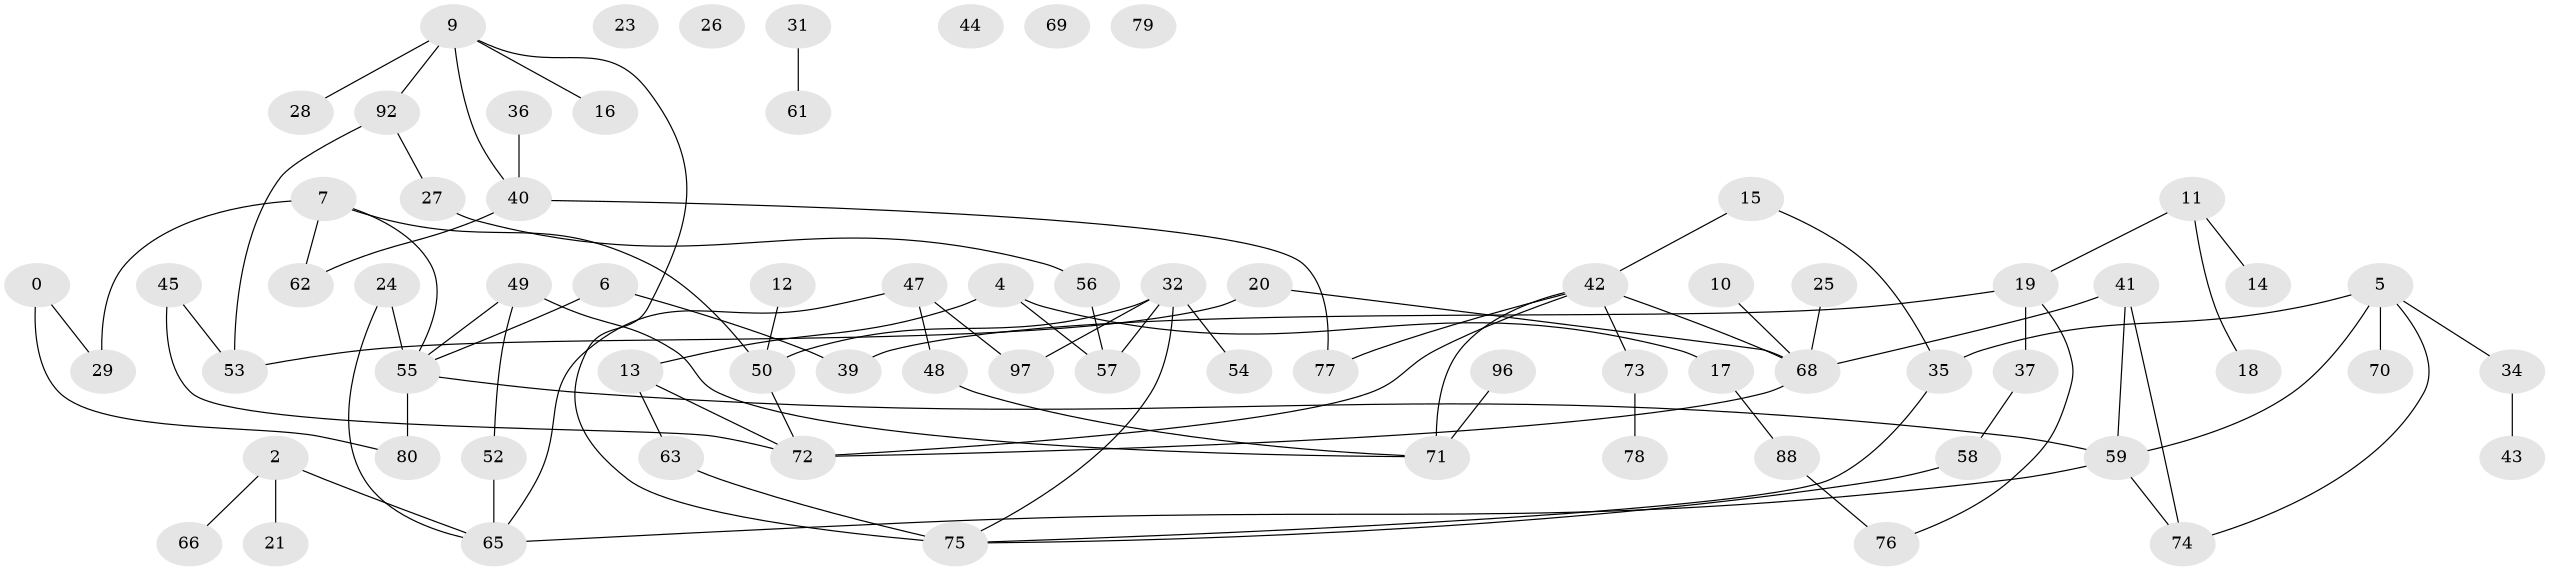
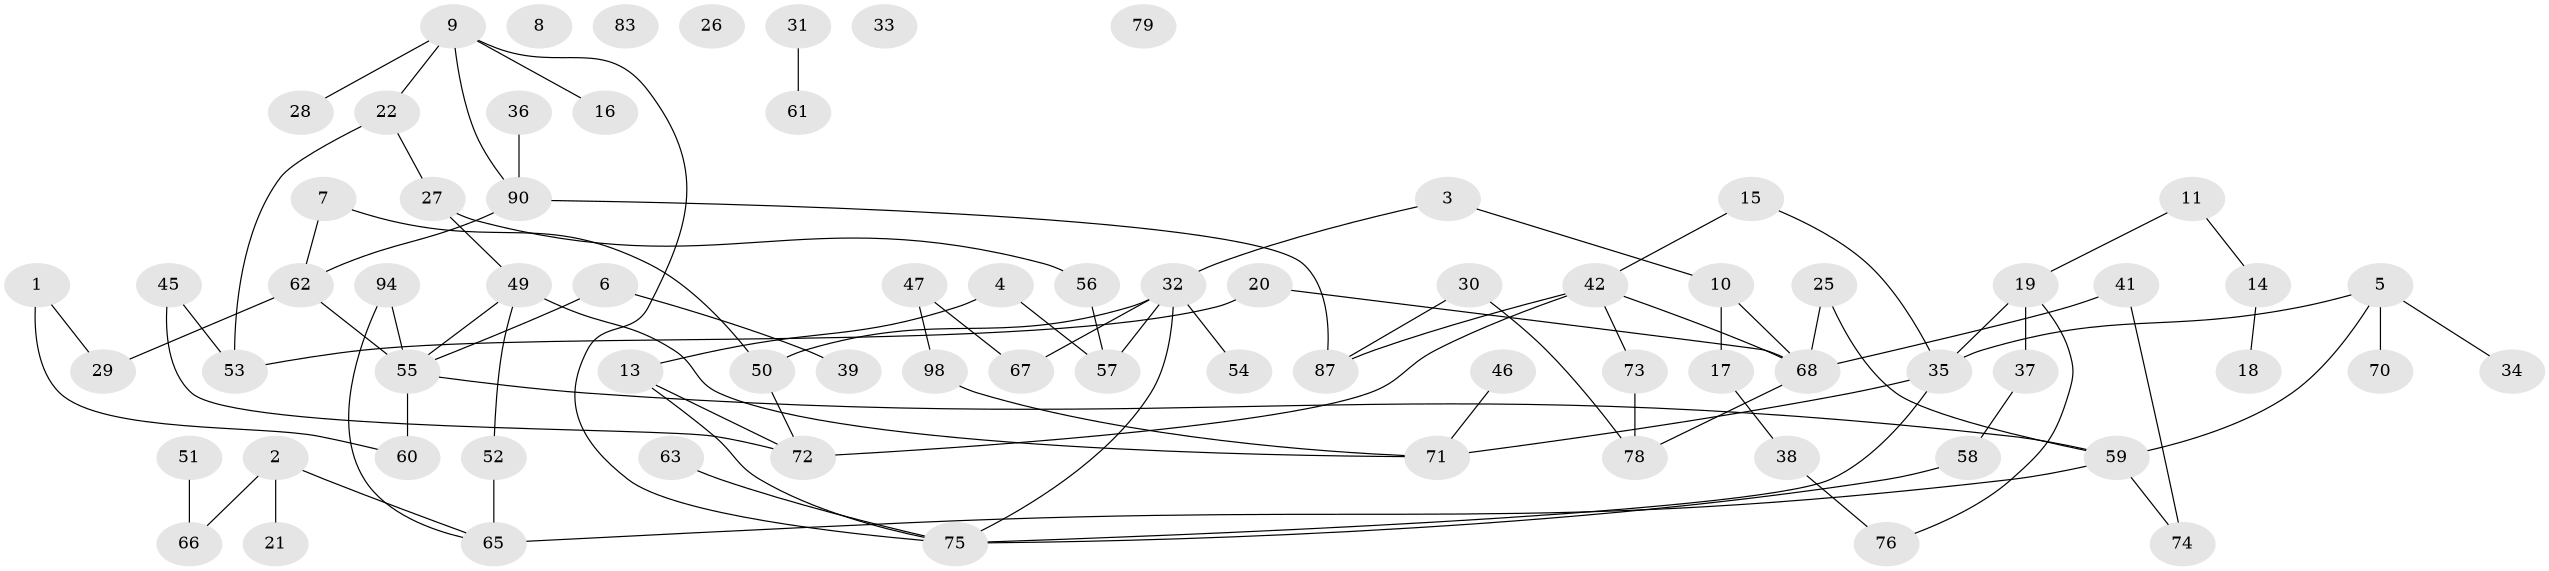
none -> (539, 26)
(626, 26) -> (626, 26)
none -> (885, 26)
(971, 26) -> none
(1057, 26) -> none
(387, 113) -> (387, 113)
(519, 199) -> (519, 199)
none -> (1448, 199)
(161, 236) -> (209, 325)
none -> (476, 242)
(429, 262) -> (354, 328)
(37, 285) -> (37, 285)
(387, 285) -> (387, 285)
(783, 285) -> none
none -> (1469, 285)
(2209, 288) -> (2253, 329)
(660, 314) -> none
(1432, 316) -> (1993, 318)
(1361, 328) -> (1721, 324)
(1463, 346) -> (1690, 421)
(935, 372) -> (935, 372)
(1021, 372) -> (1021, 372)
(1326, 372) -> (1326, 372)
(1503, 372) -> (1503, 372)
(2122, 372) -> (1937, 412)
(651, 414) -> (775, 487)
(1311, 440) -> (1694, 428)
(2371, 454) -> none
none -> (189, 458)
(408, 458) -> (408, 458)
(1787, 458) -> (1787, 458)
(2512, 458) -> none
